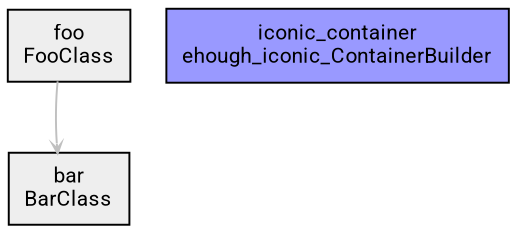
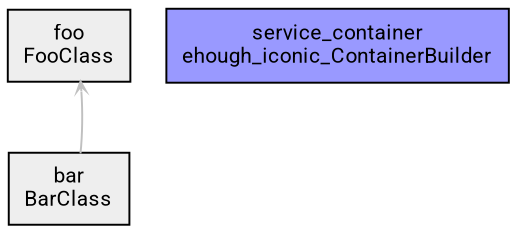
(338, 46) -> (338, 46)
(56, 112) -> (82, 122)
